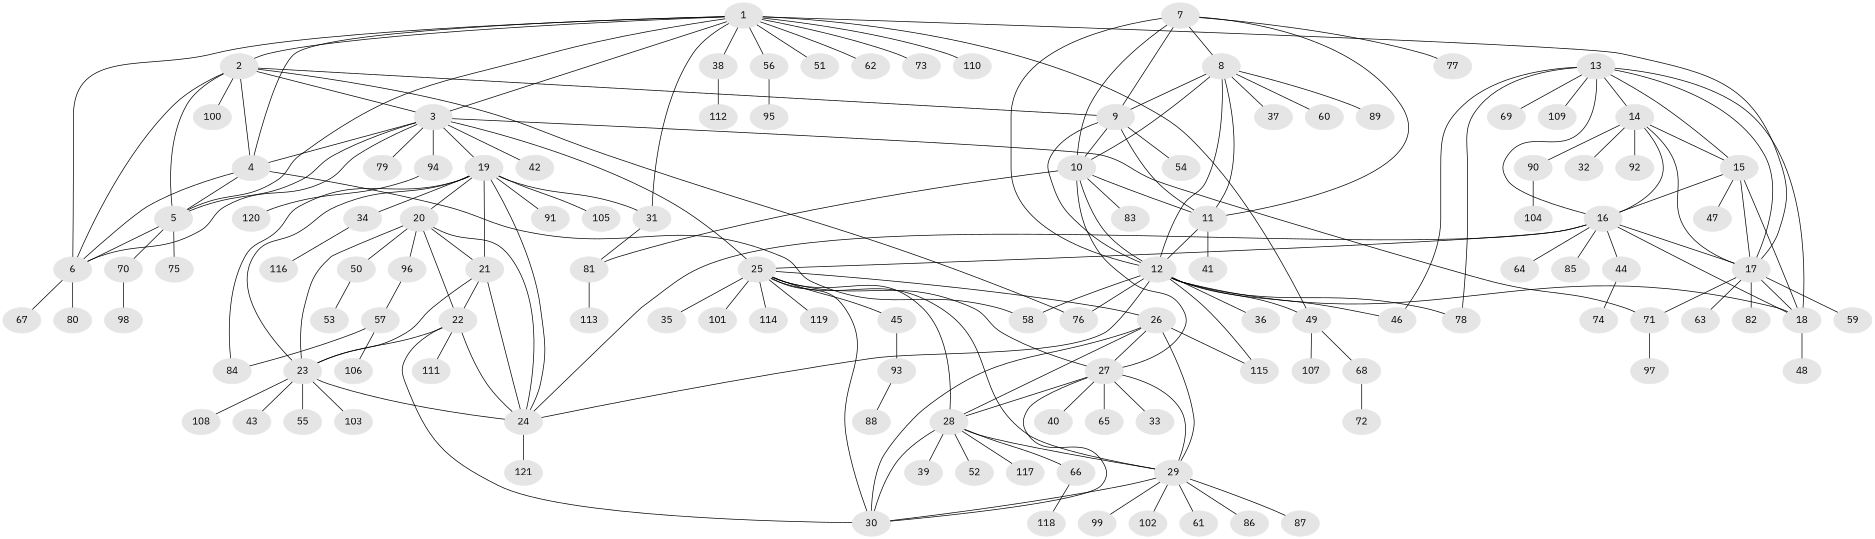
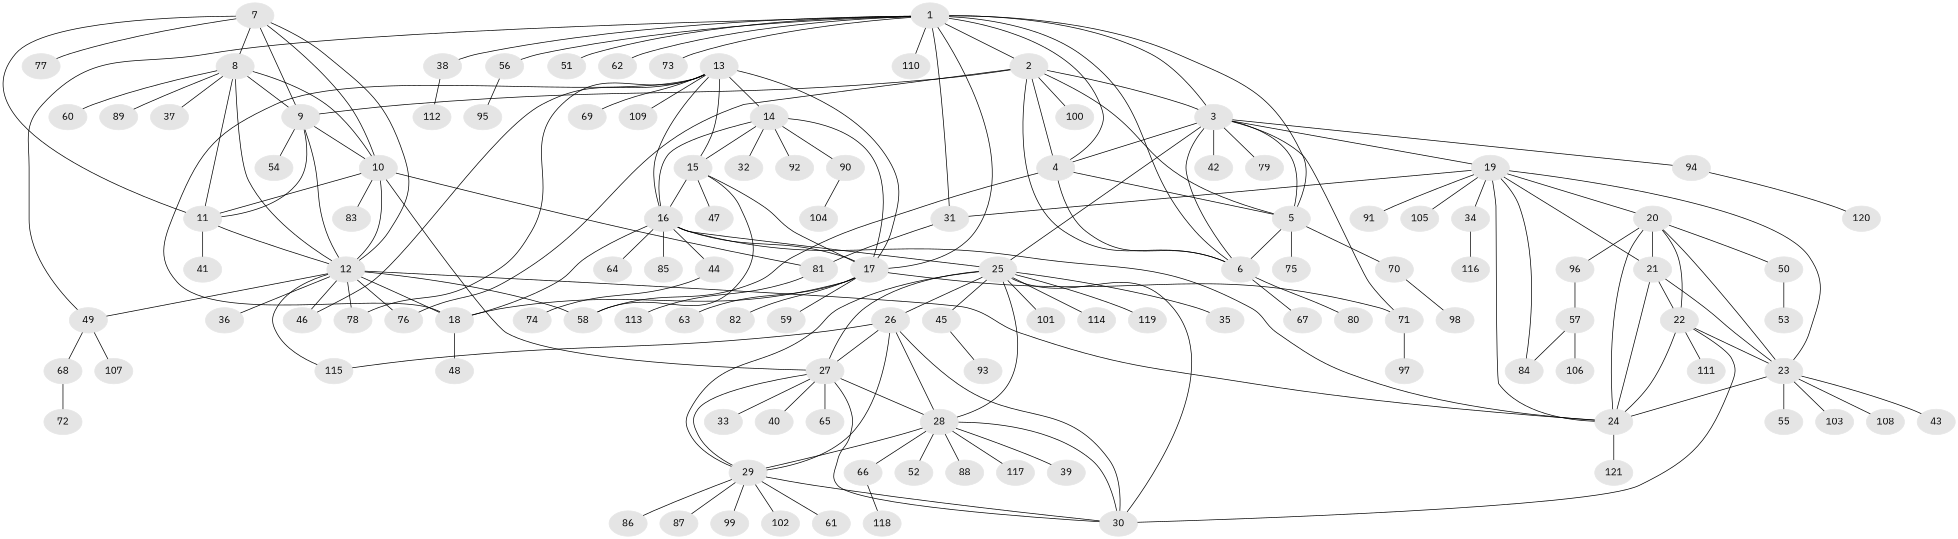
(1774, 250) -> (740, 281)
(884, 397) -> (952, 447)
